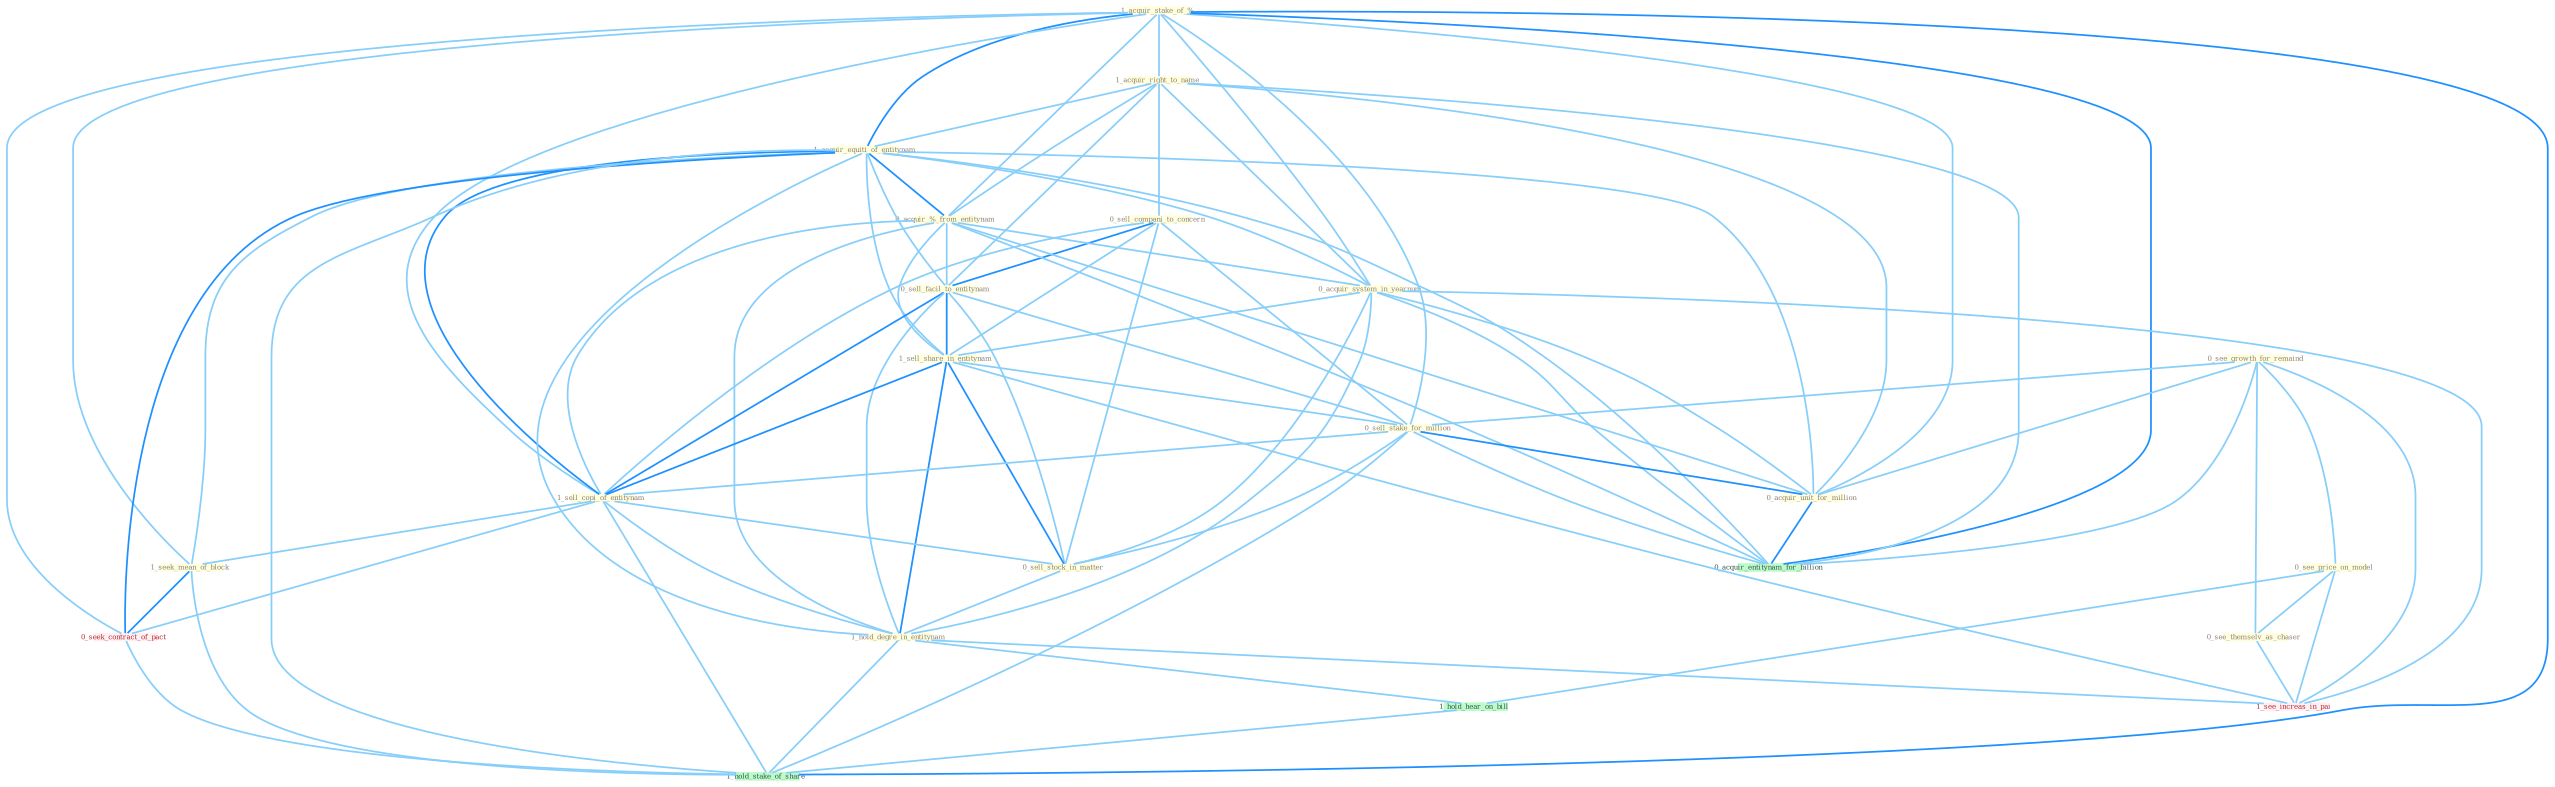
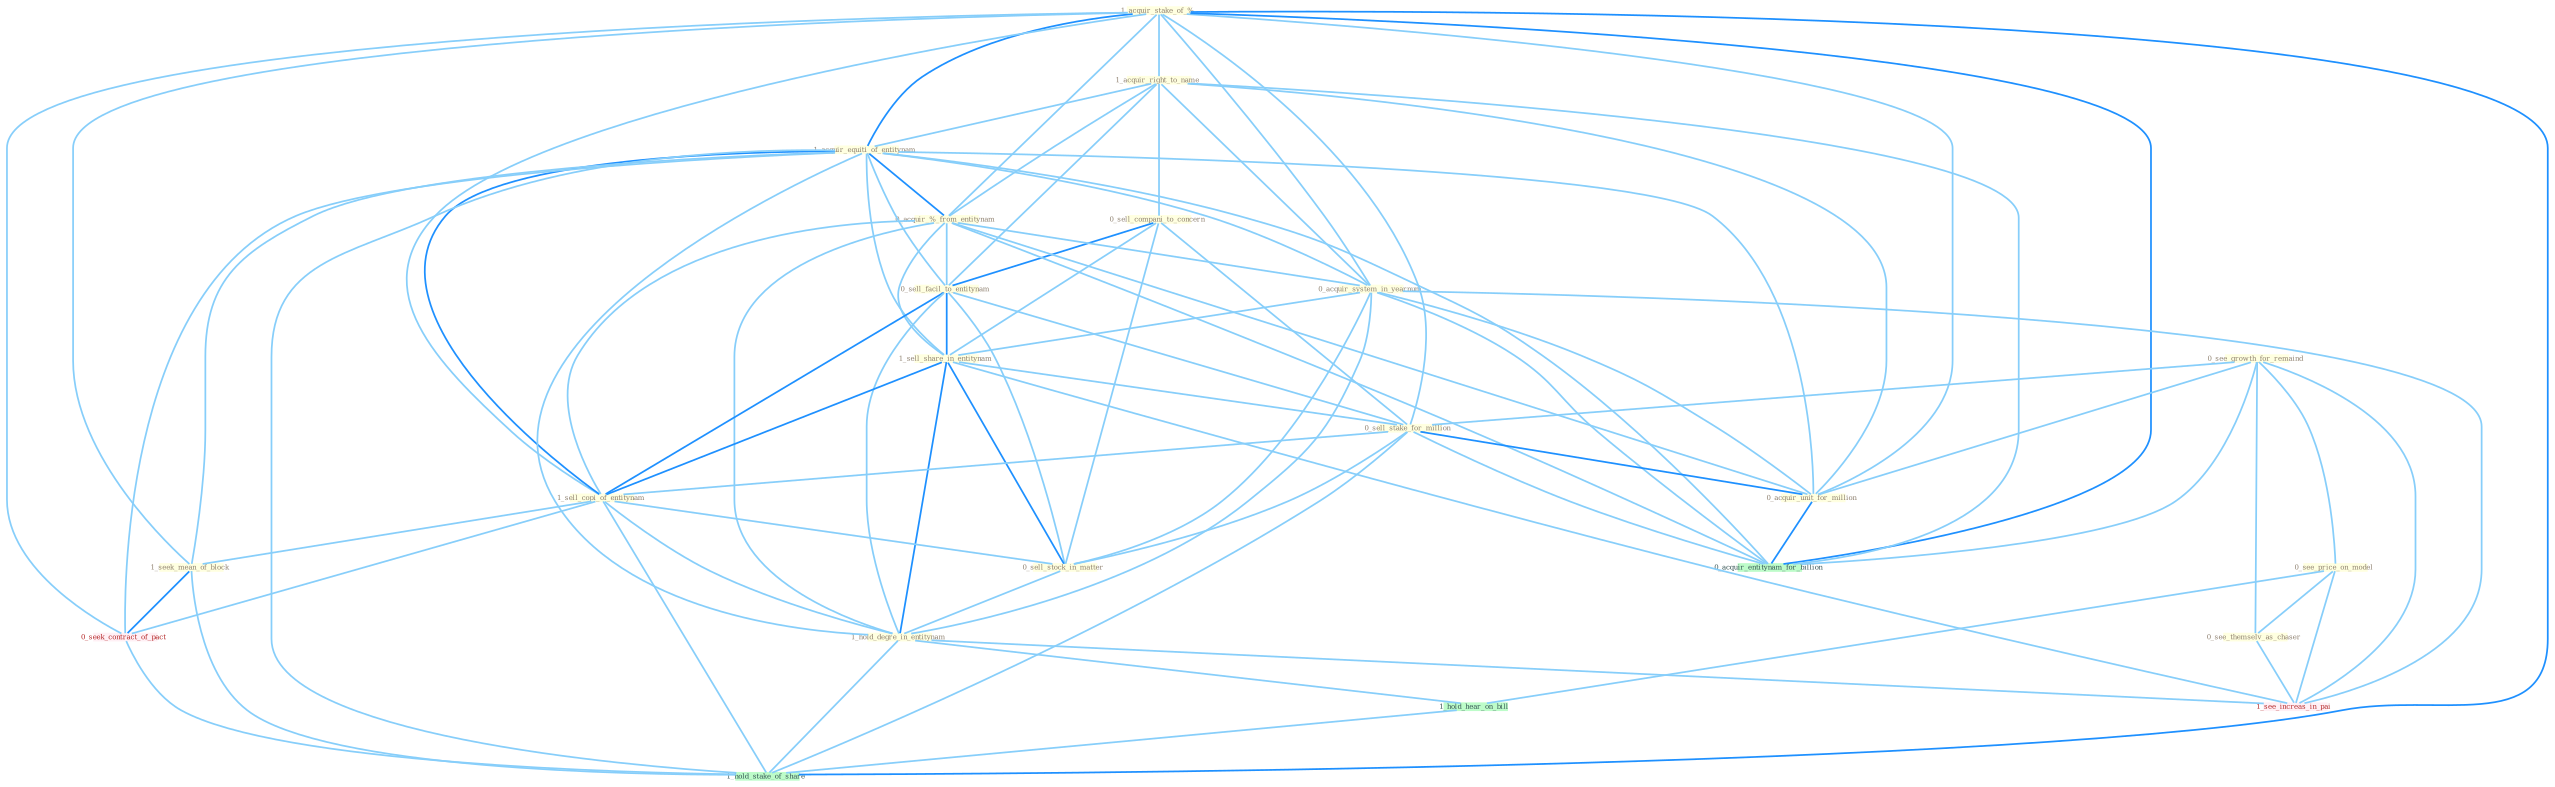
(851, 311) -> none
(193, 313) -> (193, 313)
